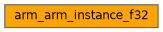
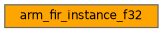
(81, 16) -> (81, 16)
